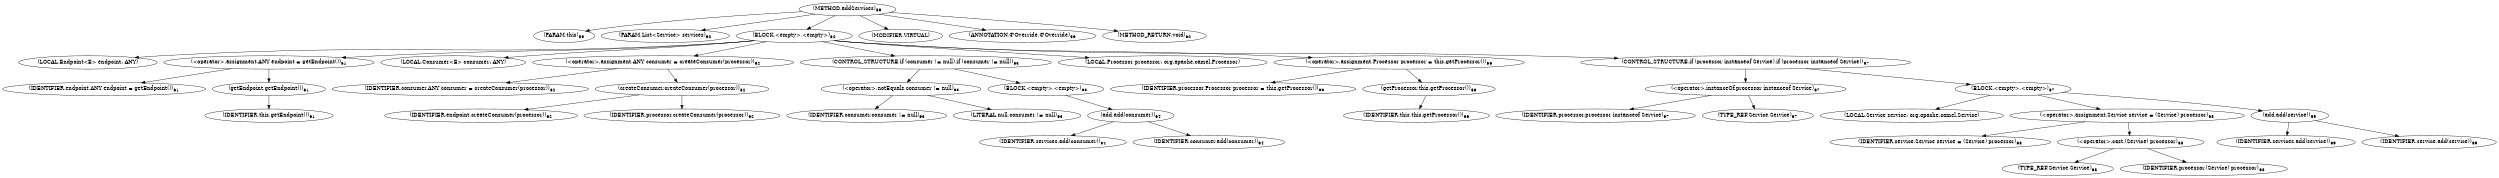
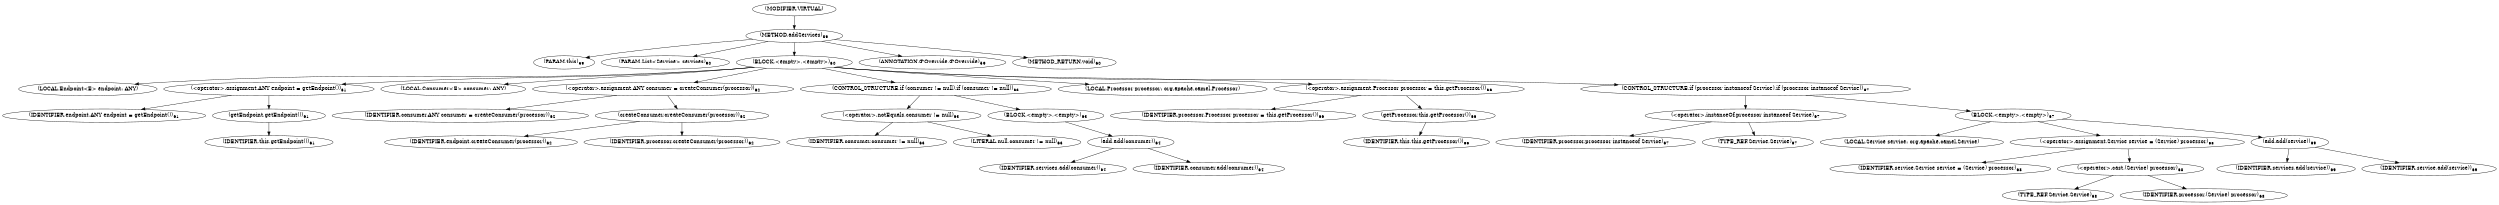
(872, 22) -> (794, 21)
